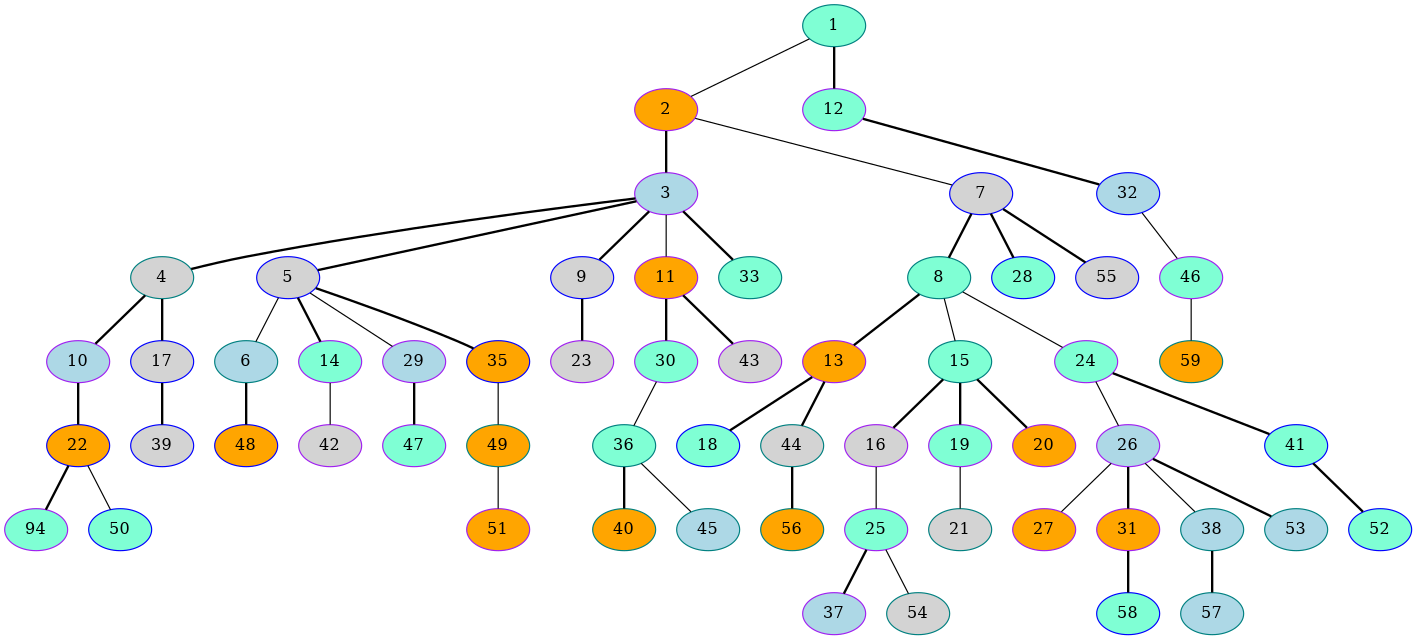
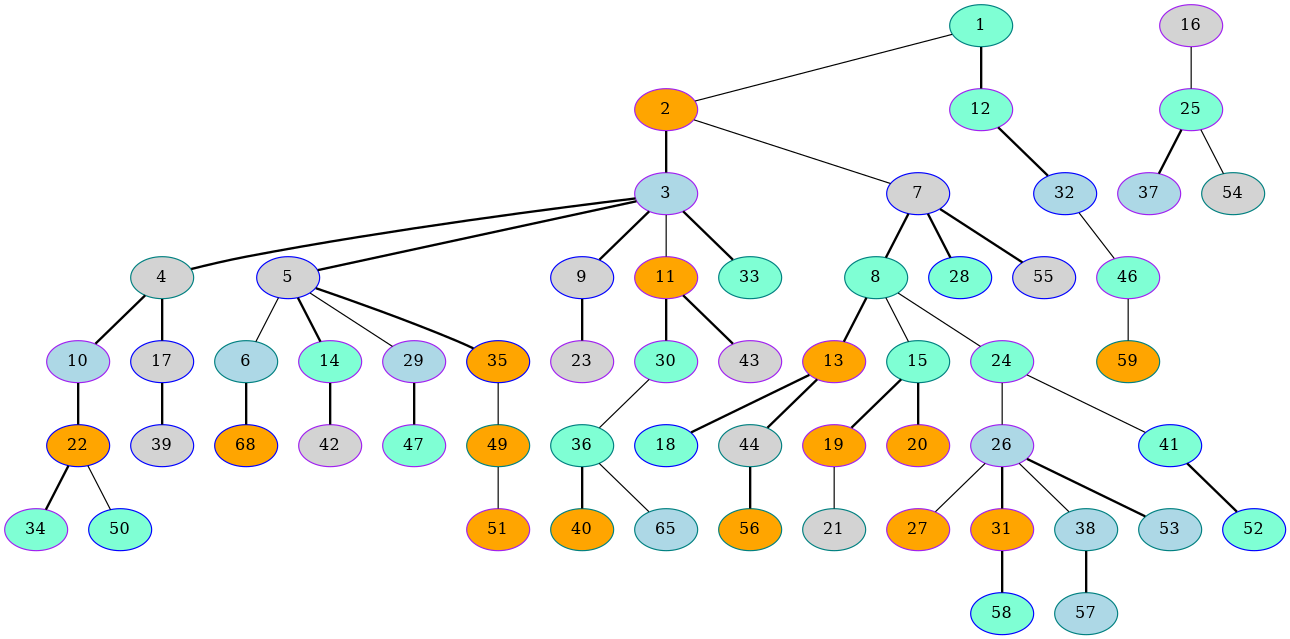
(330, 404) -> (330, 404)
(918, 404) -> none
(1191, 404) -> (1086, 404)
(246, 446) -> (246, 446)
(960, 446) -> (834, 446)
(36, 530) -> (36, 530)
(708, 530) -> (666, 530)
